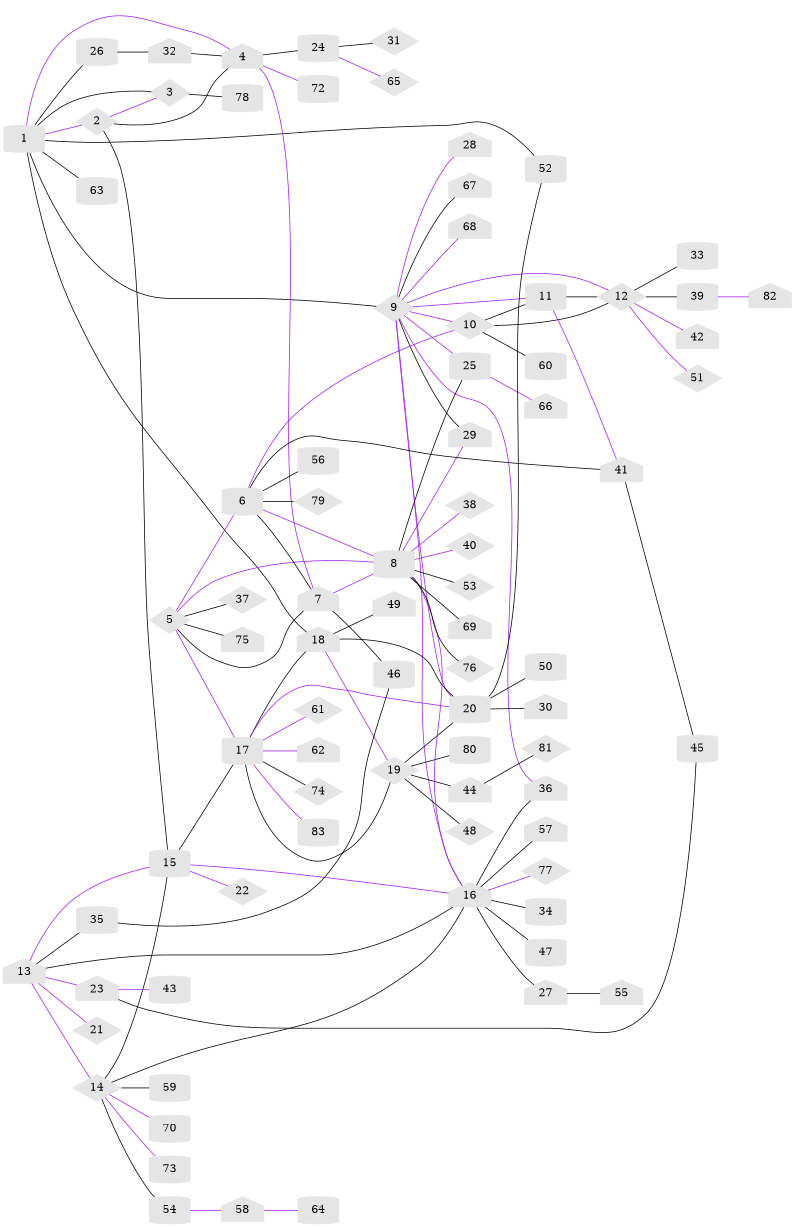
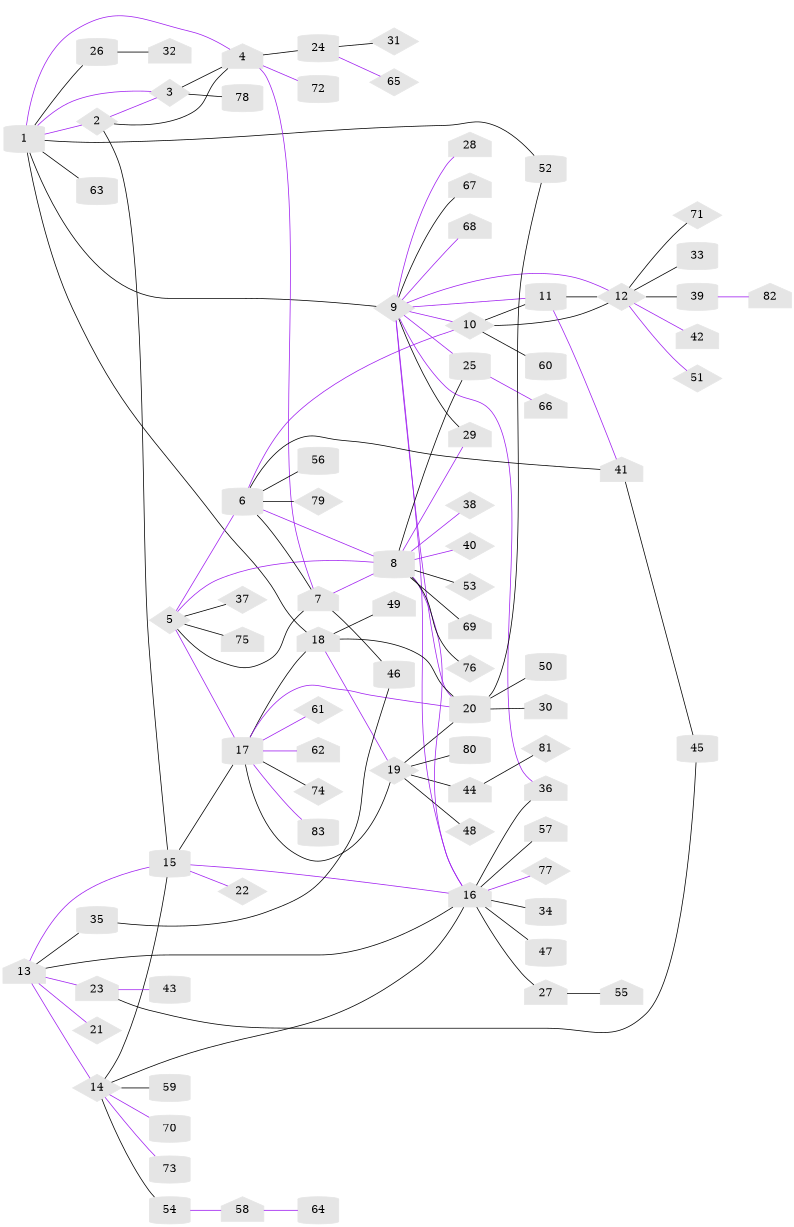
(207, 55) -> (202, 77)
(90, 96) -> (90, 96)
none -> (697, 215)
